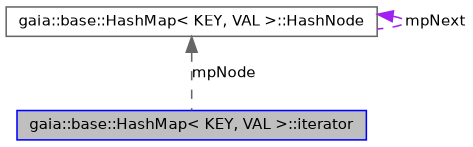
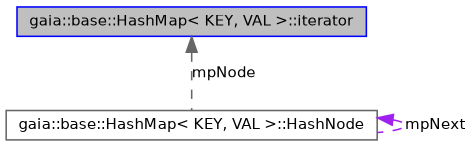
(192, 81) -> (192, 81)
